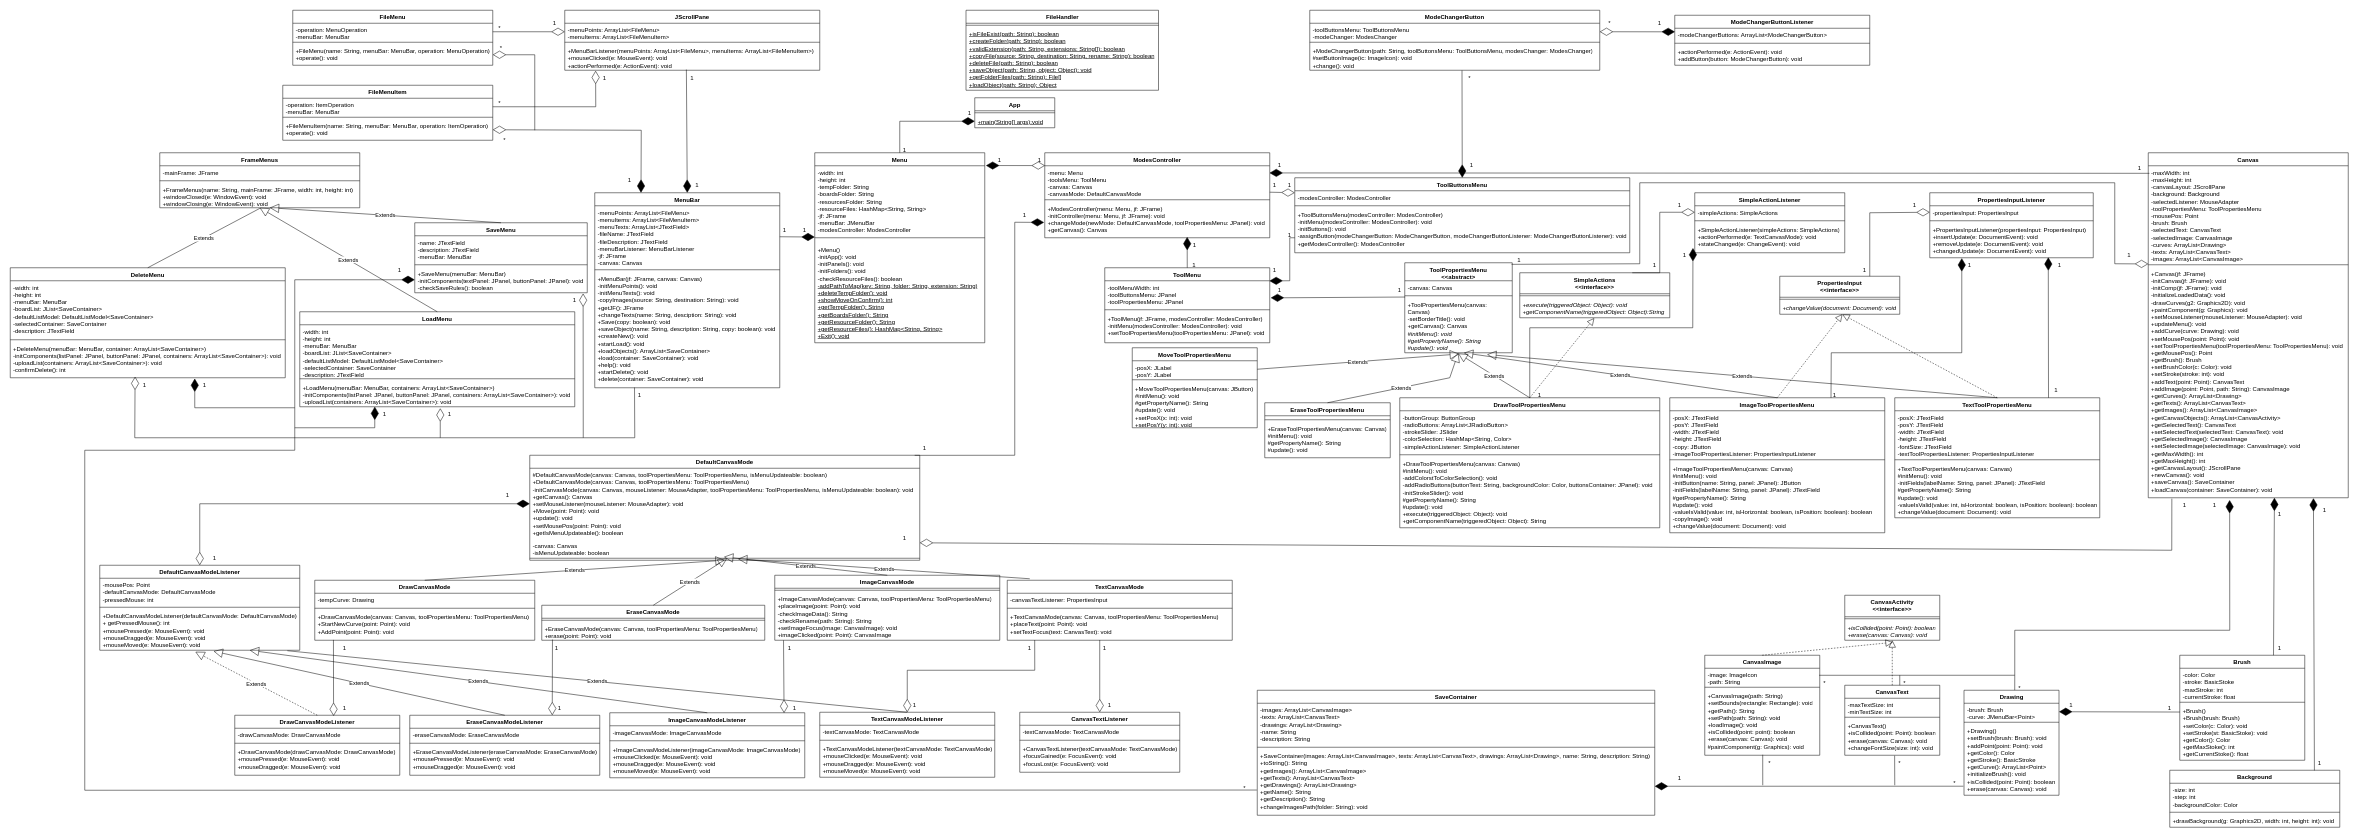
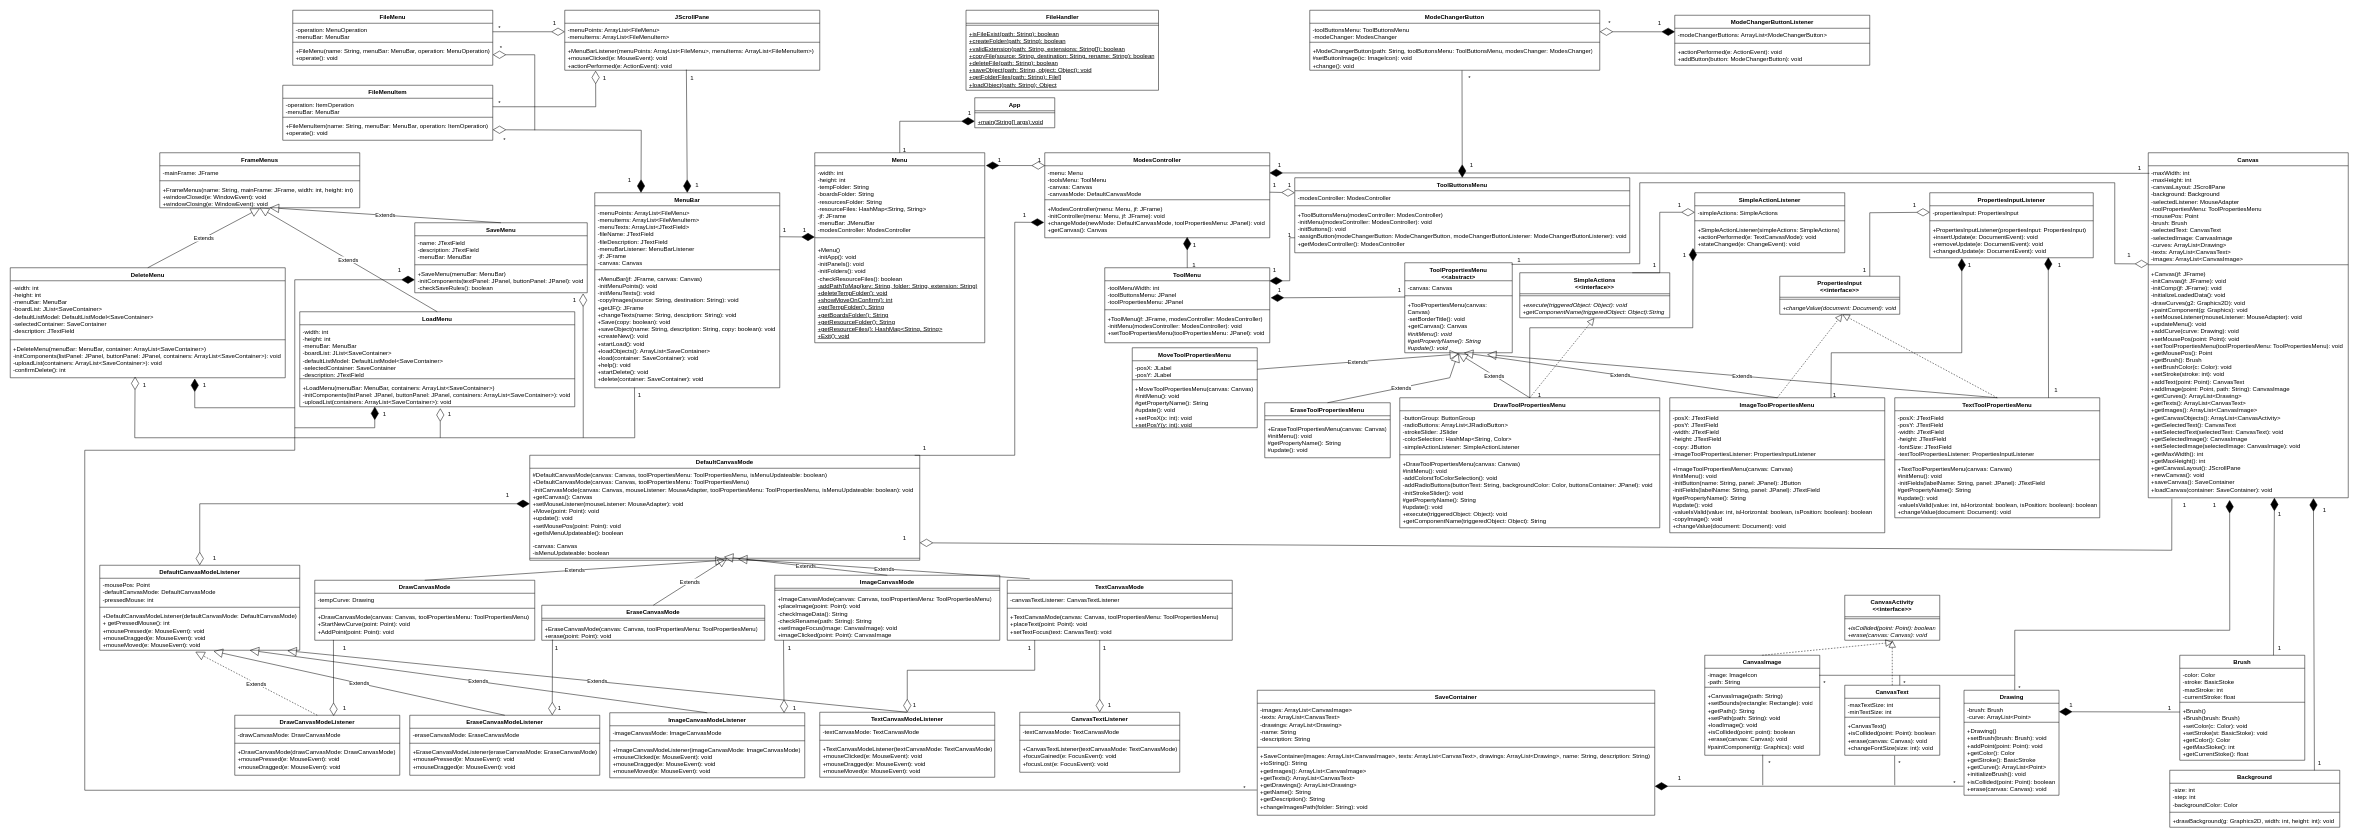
(255, 211) -> (251, 213)
(1195, 410) -> (1195, 410)
(1068, 600) -> (1073, 600)
(297, 652) -> (297, 652)
(2004, 714) -> (2004, 714)
